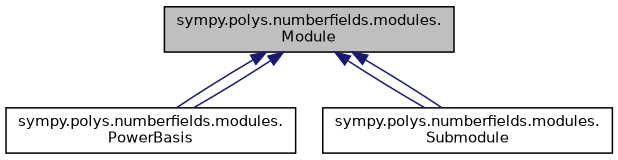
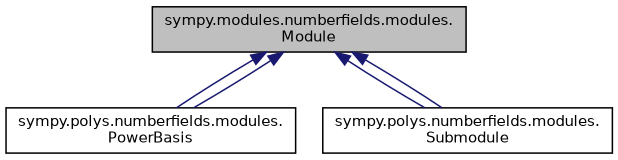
(309, 29) -> (309, 29)
